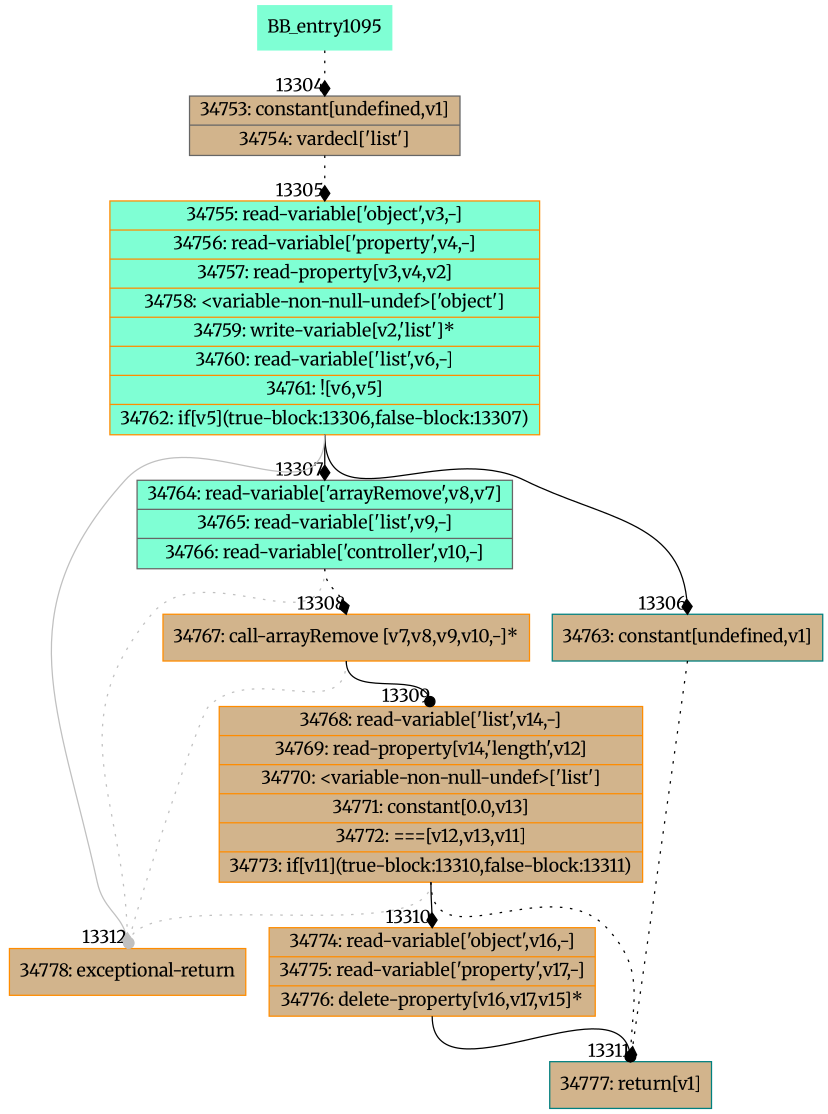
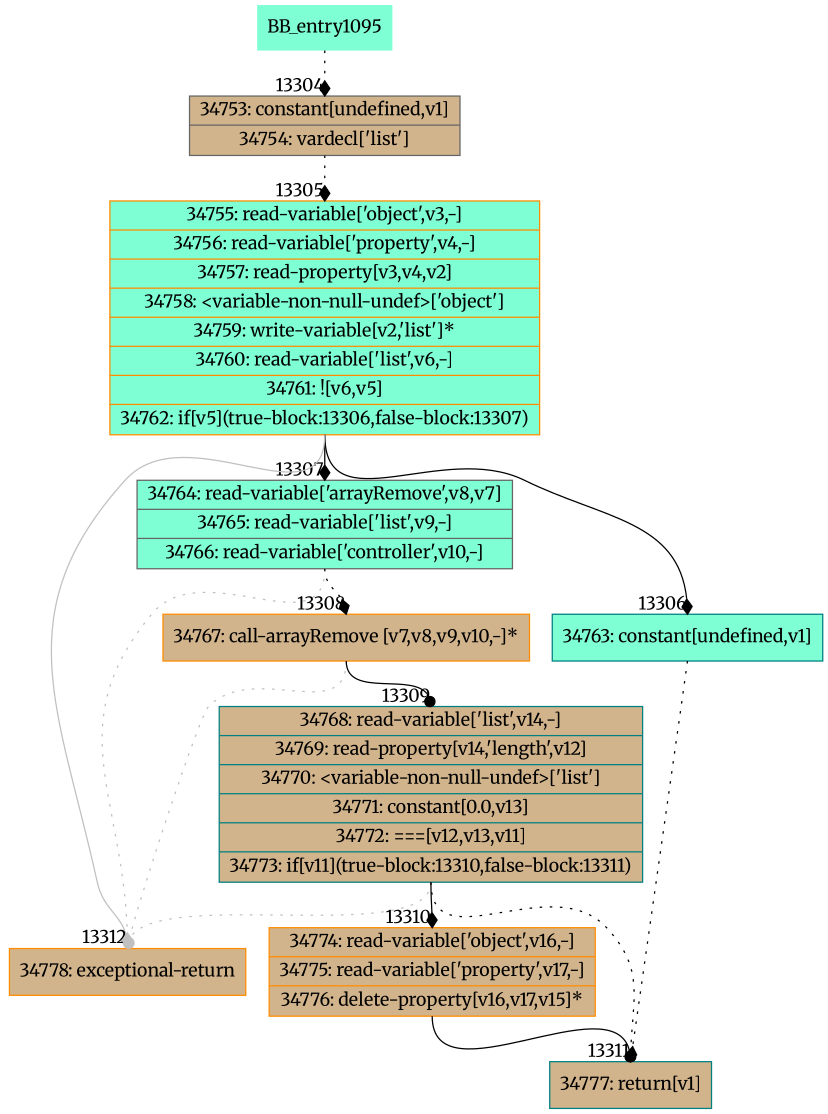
(687, 638) -> (687, 638)
(431, 794) -> (431, 794)
